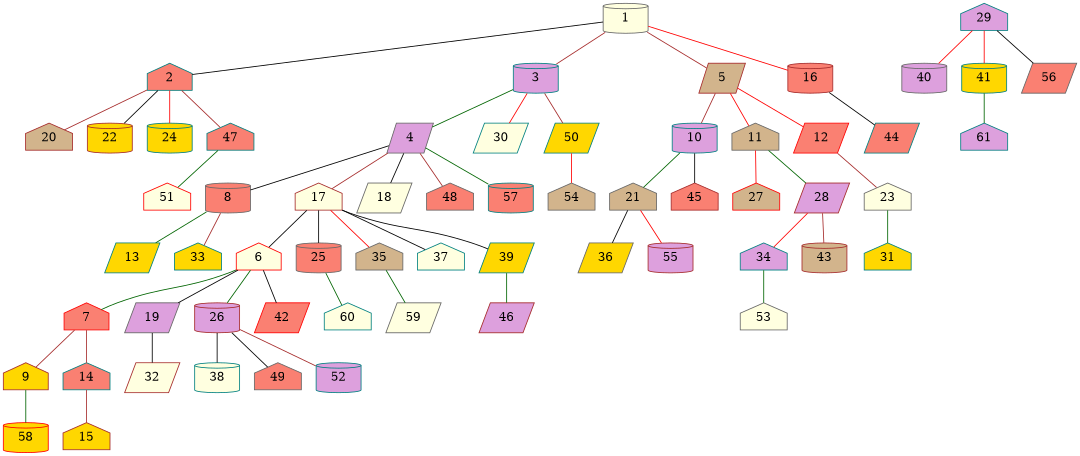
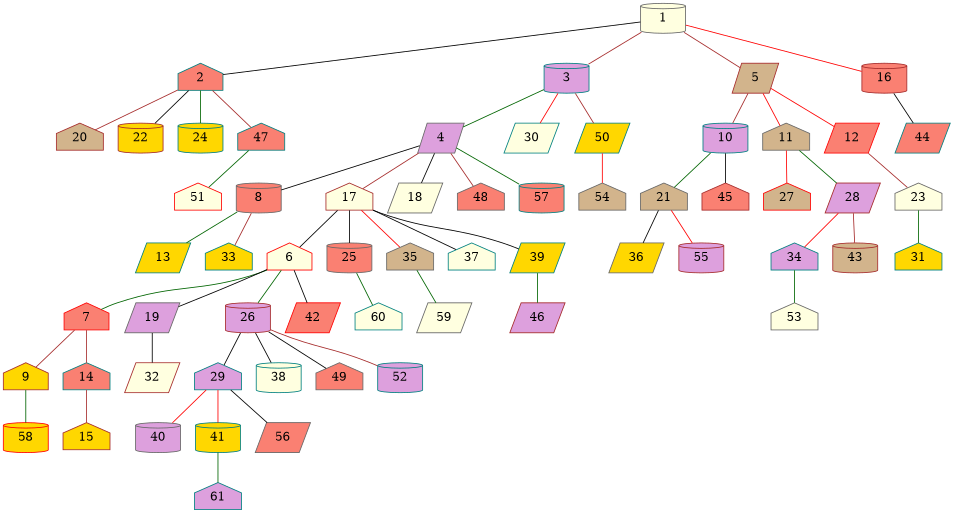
(170, 107) -> (200, 107)
none -> (232, 349)
